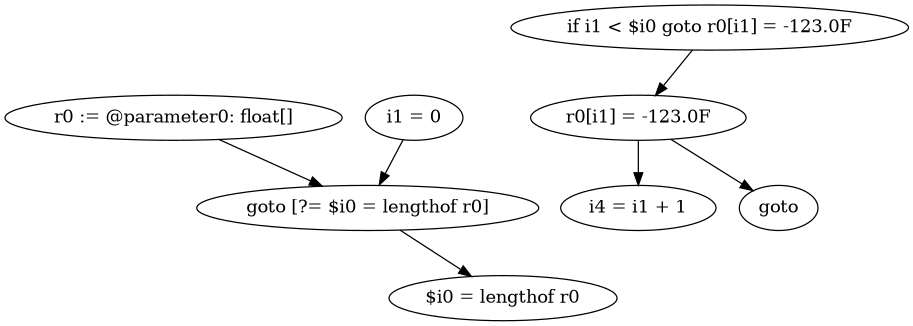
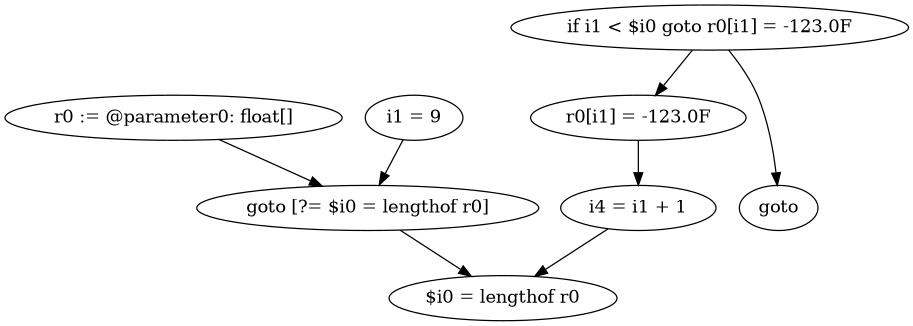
(414, 118) -> (414, 118)
(706, 162) -> (762, 107)
none -> (577, 249)
